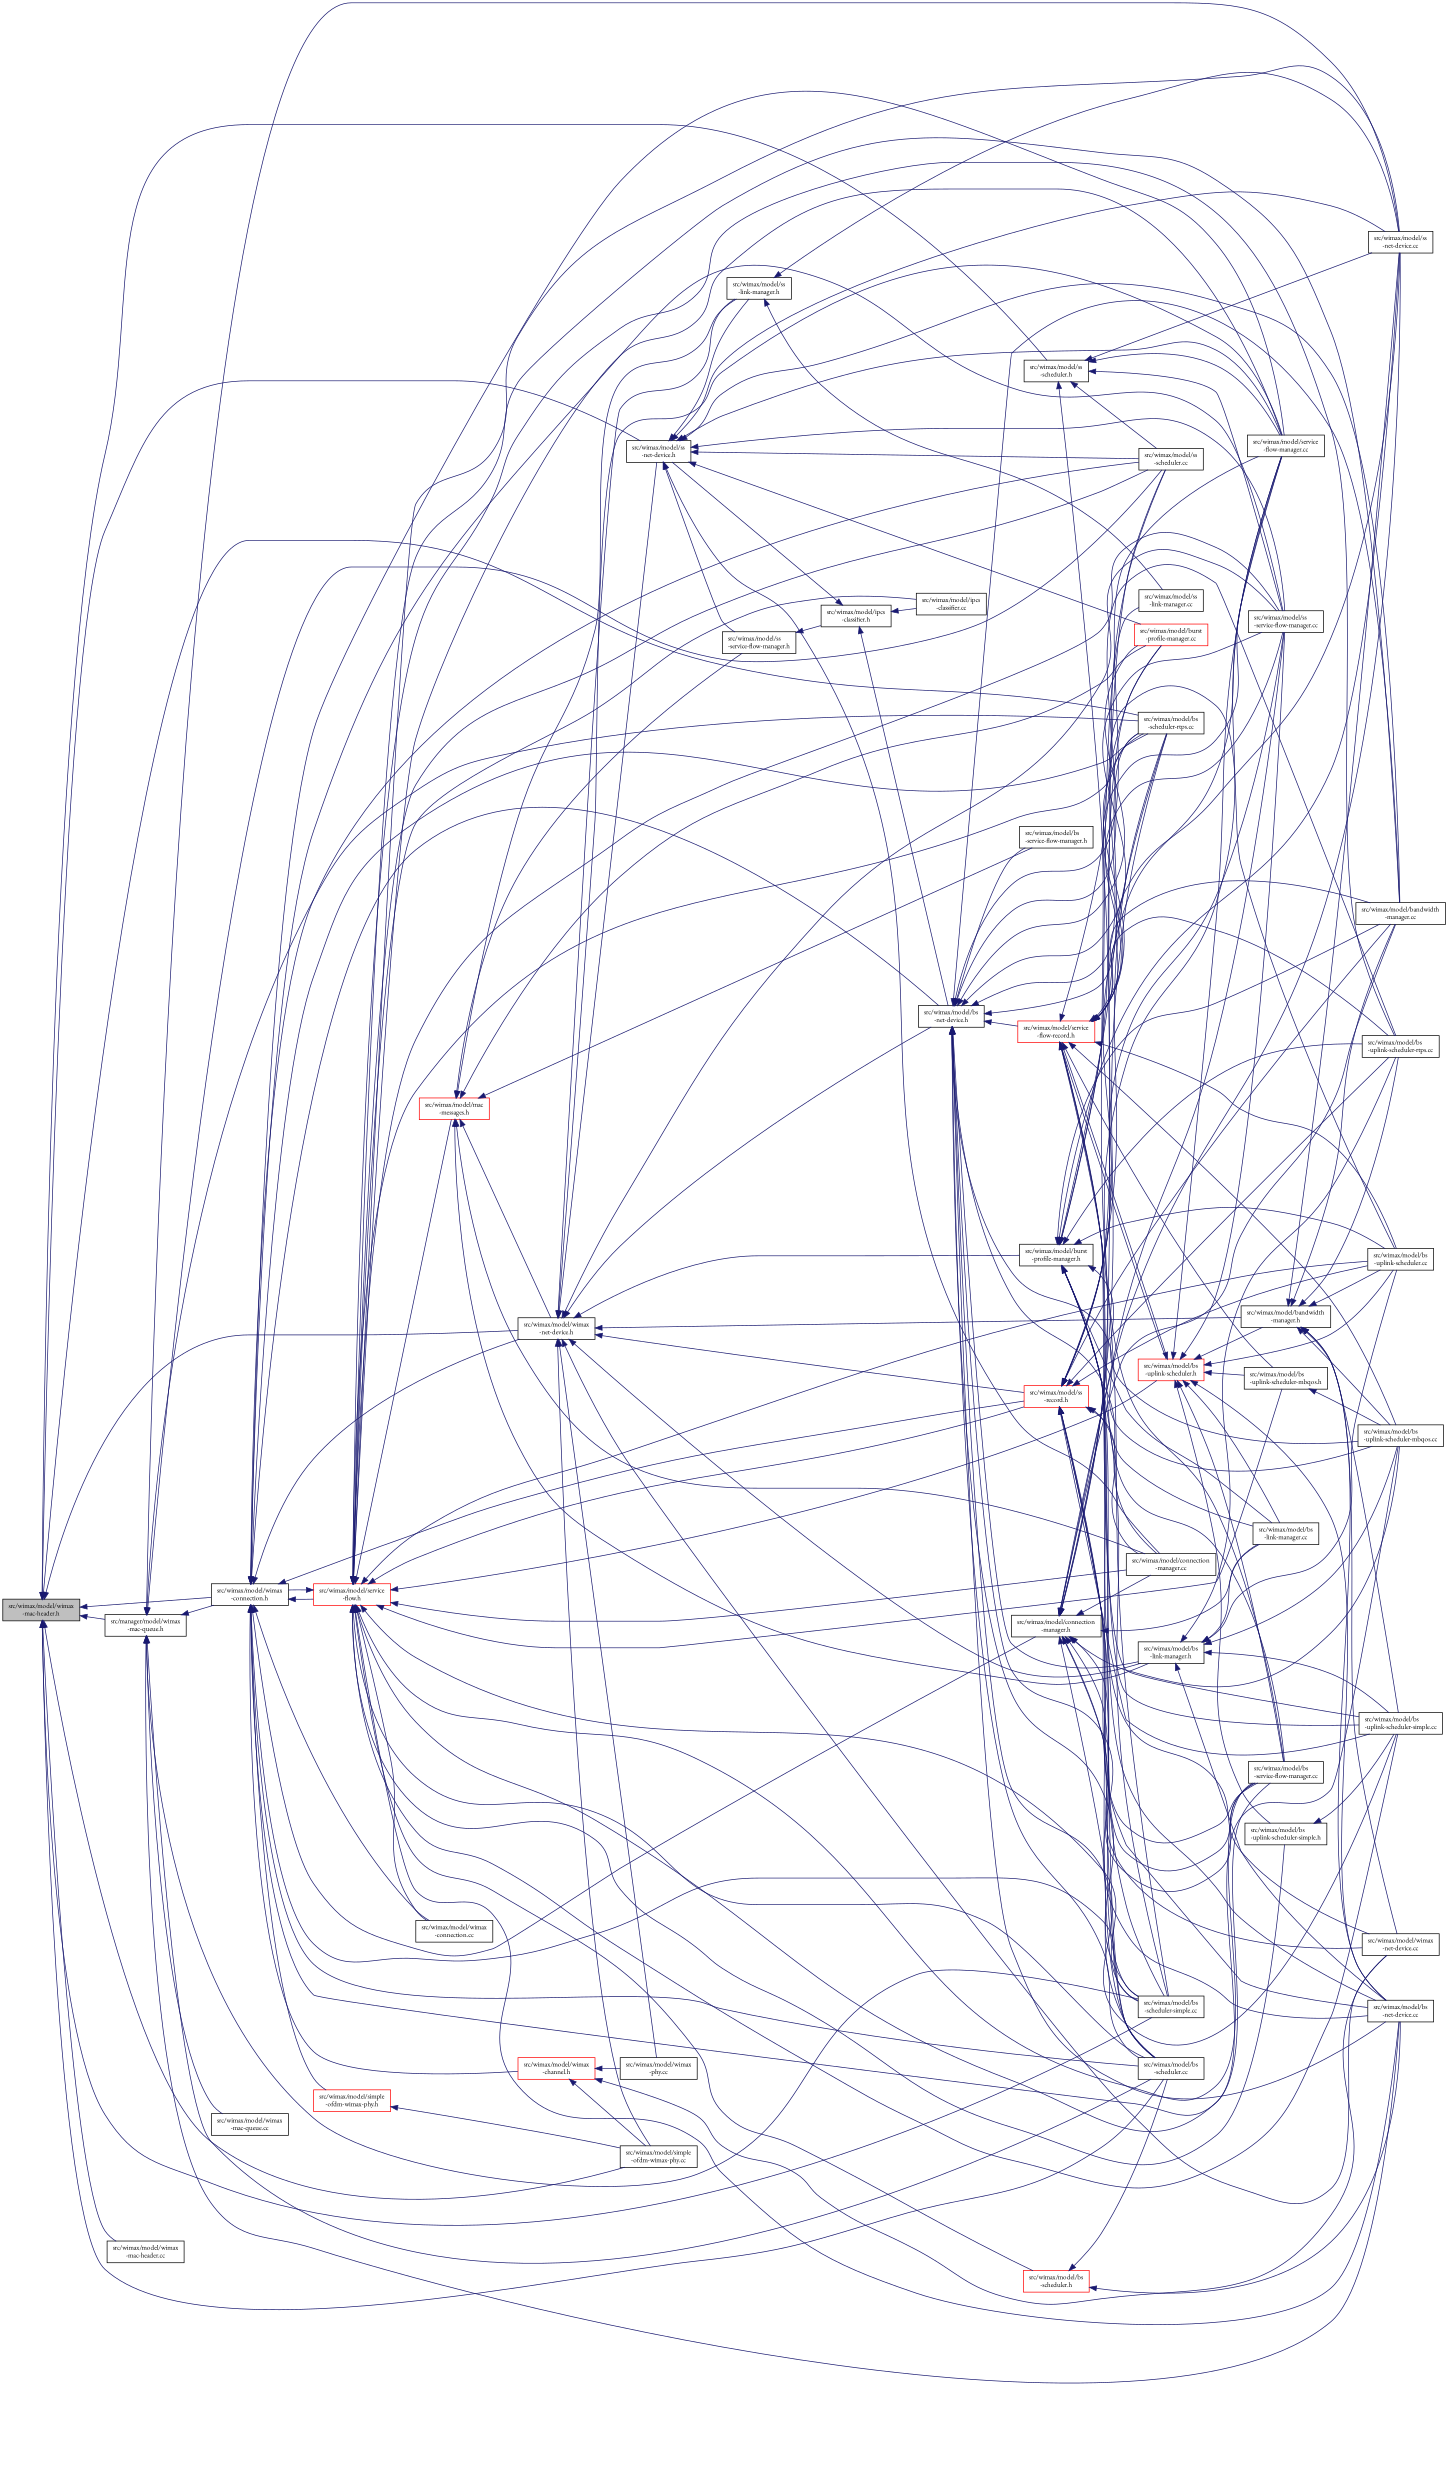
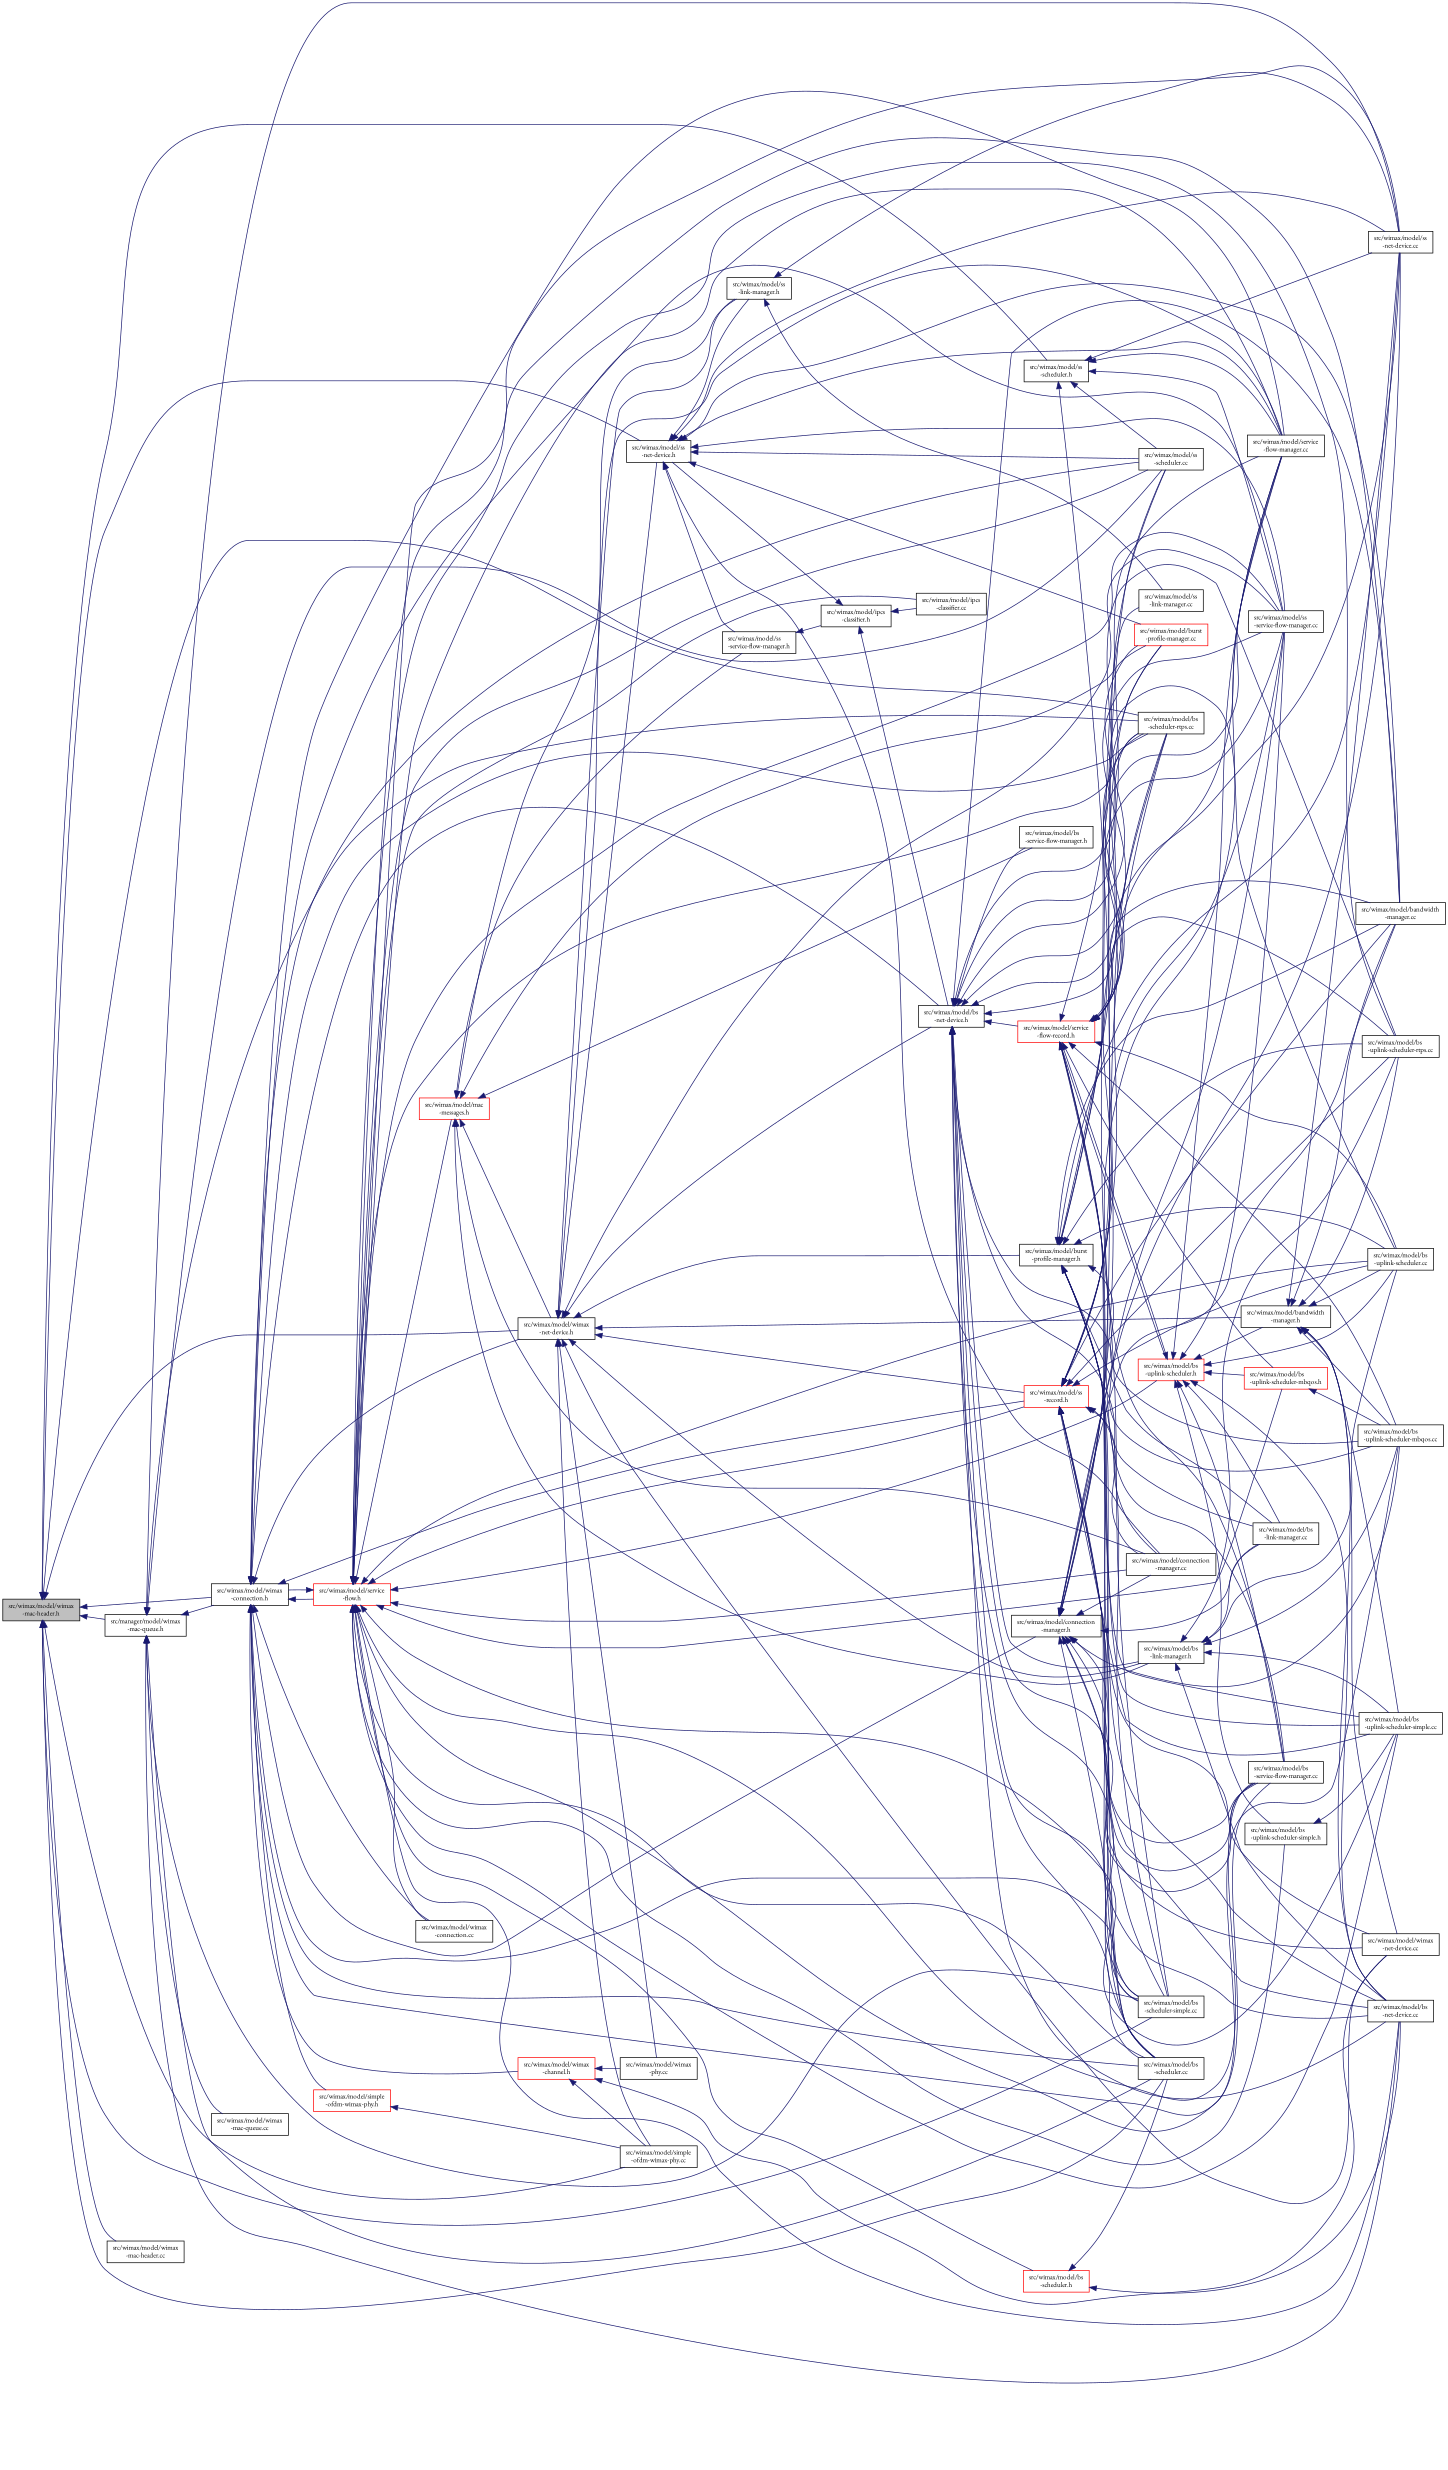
(1286, 1378) -> (1286, 1378)
